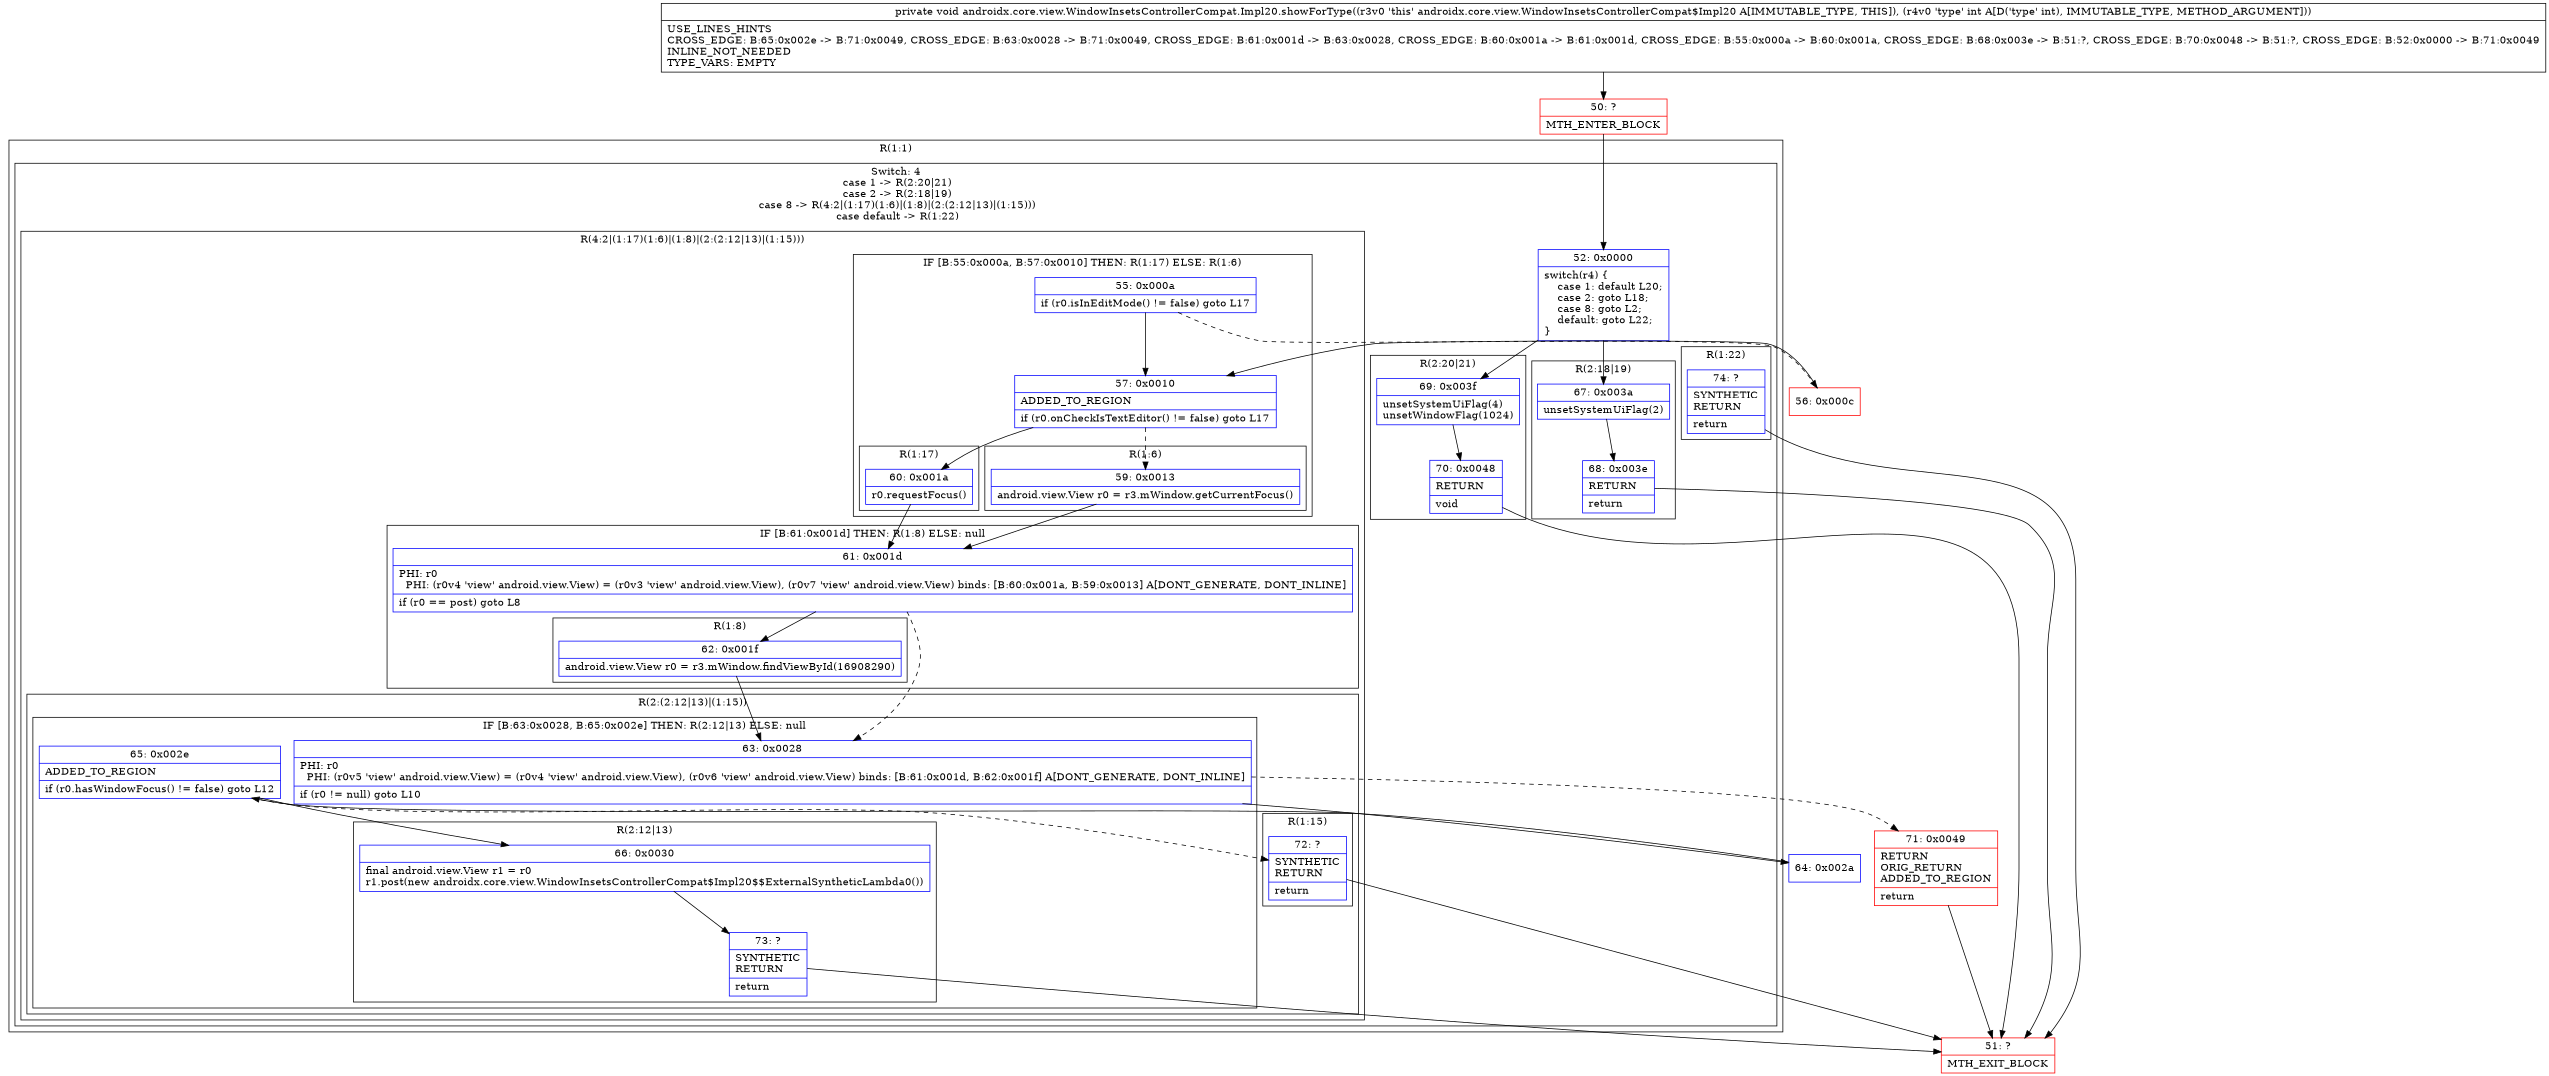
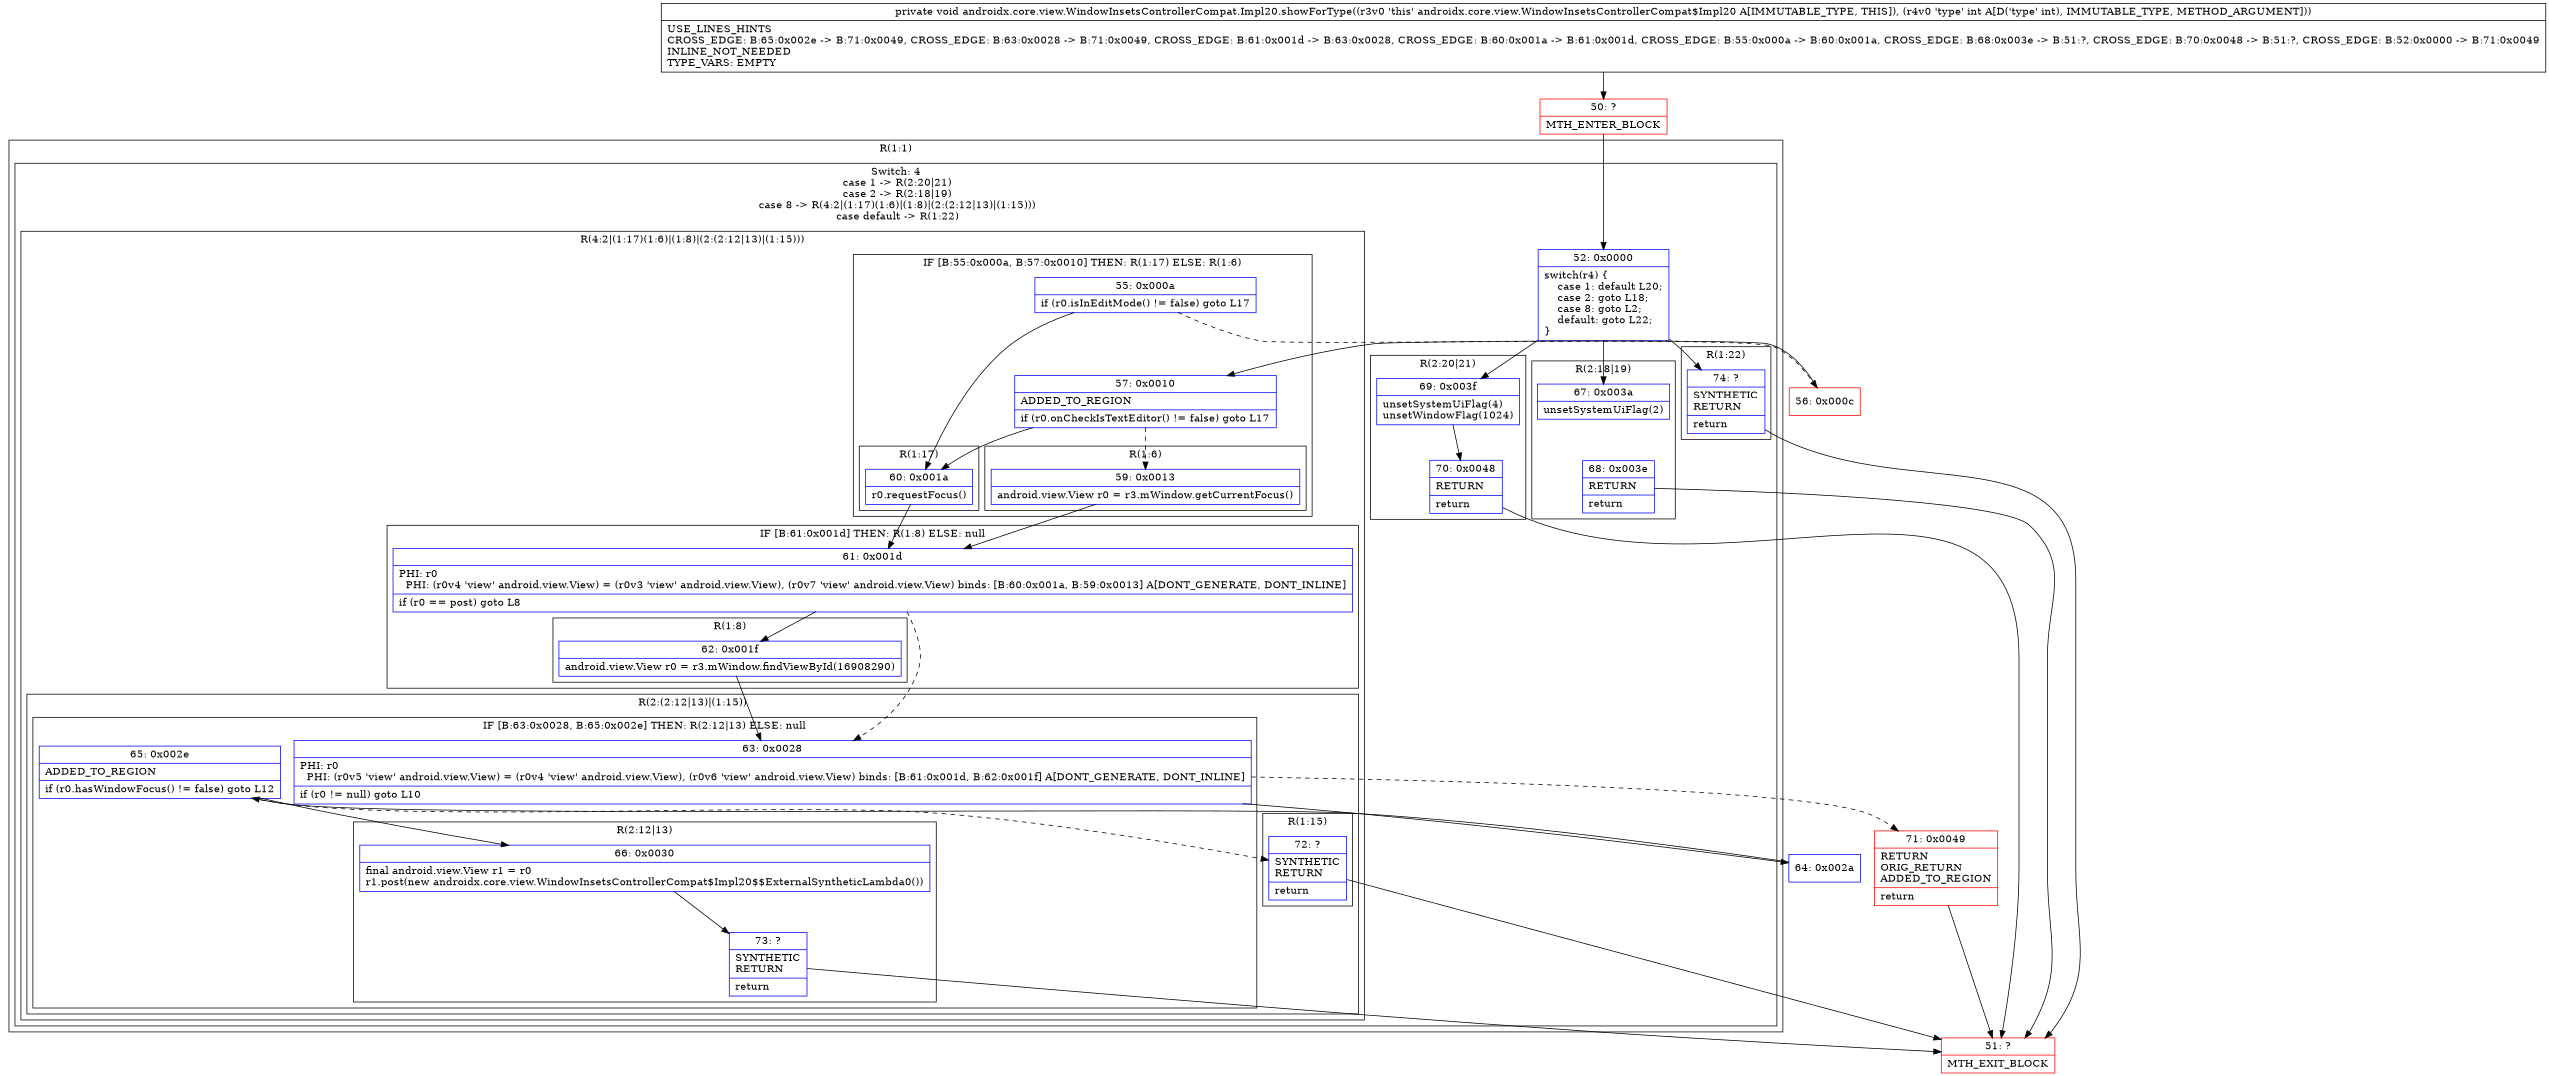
(1145, 340) -> (984, 370)
none -> (1686, 354)
(1610, 436) -> none
(1447, 504) -> (1453, 504)
